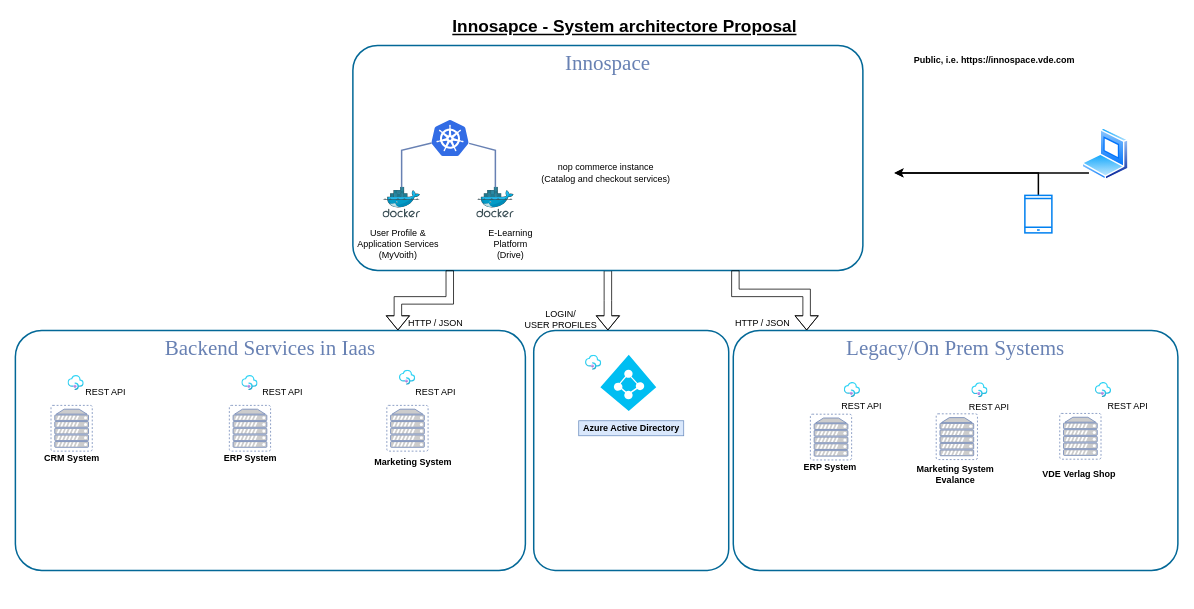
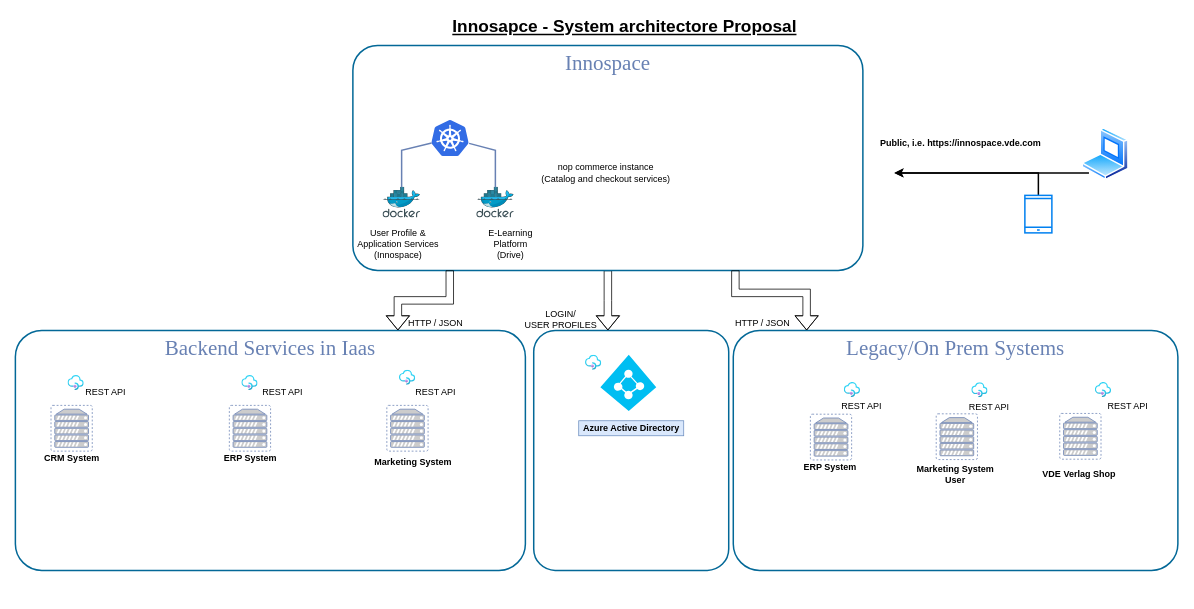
(994, 60) -> (960, 143)
(398, 244) -> (398, 244)
(956, 474) -> (956, 474)
